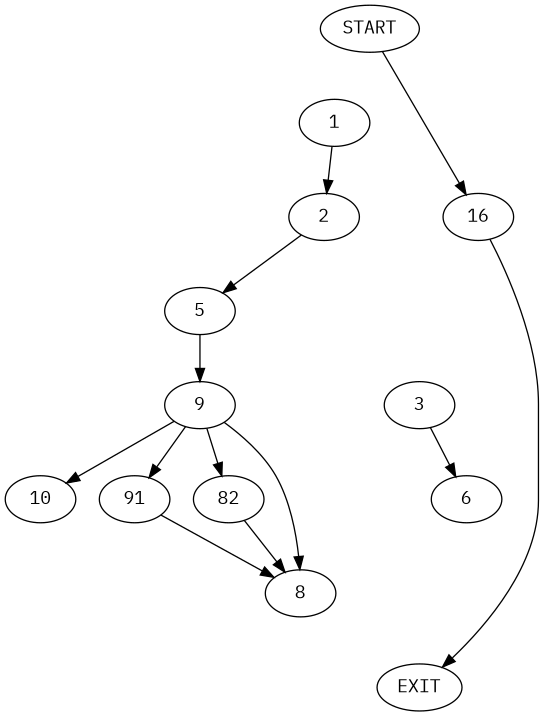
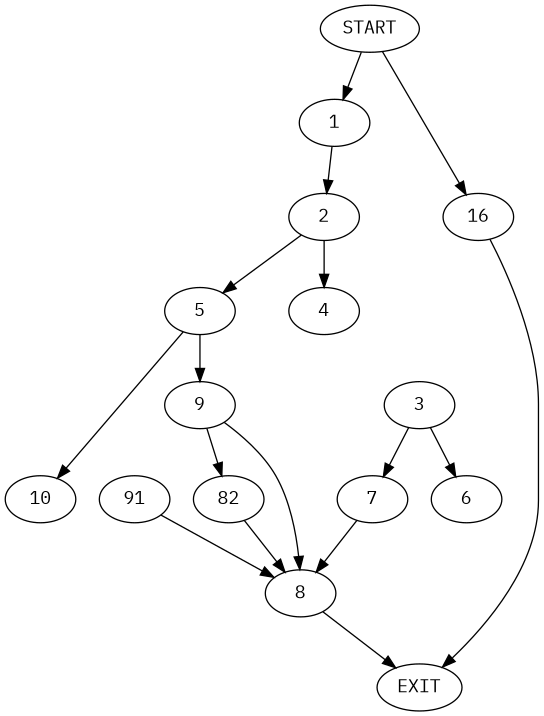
none -> (355, 70)
none -> (324, 311)
(171, 447) -> none
(126, 449) -> (125, 400)
none -> (372, 499)
none -> (354, 636)
